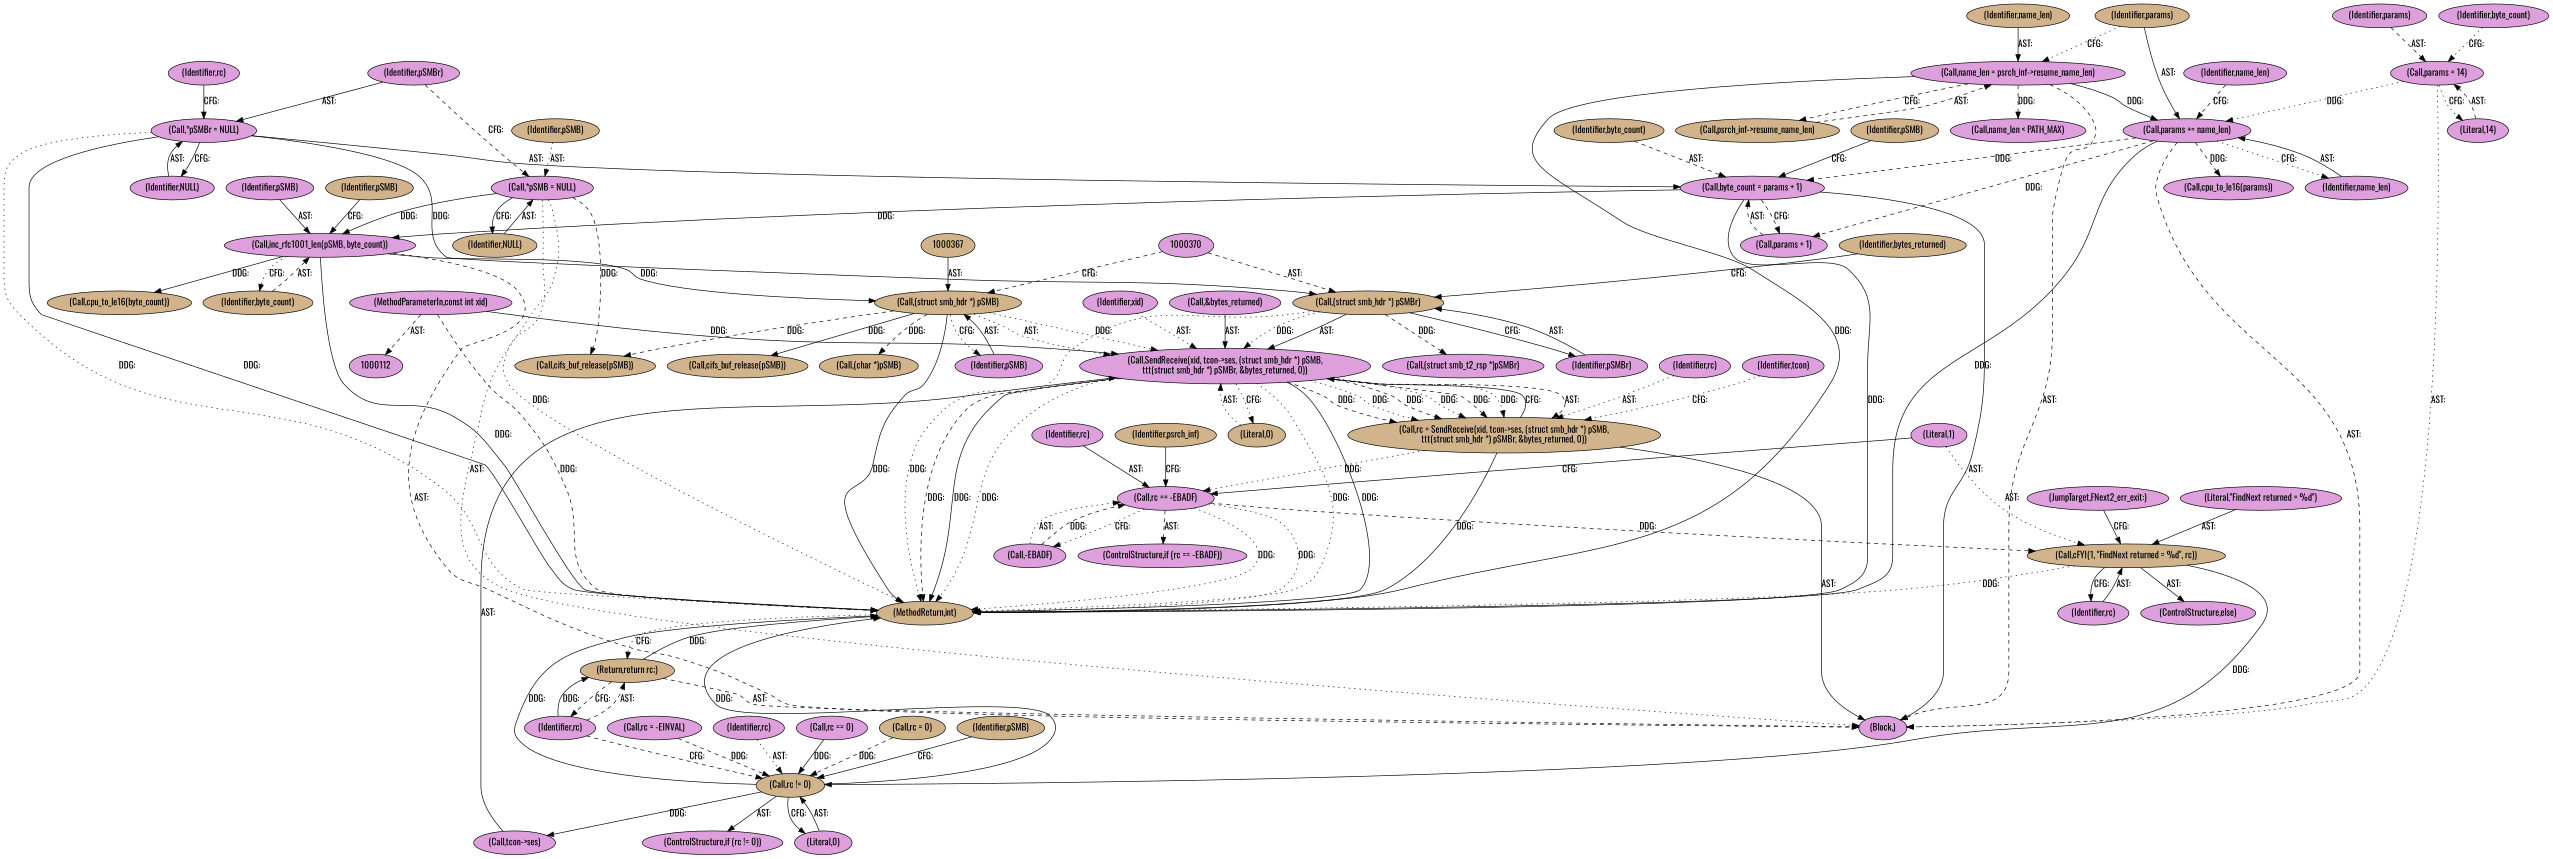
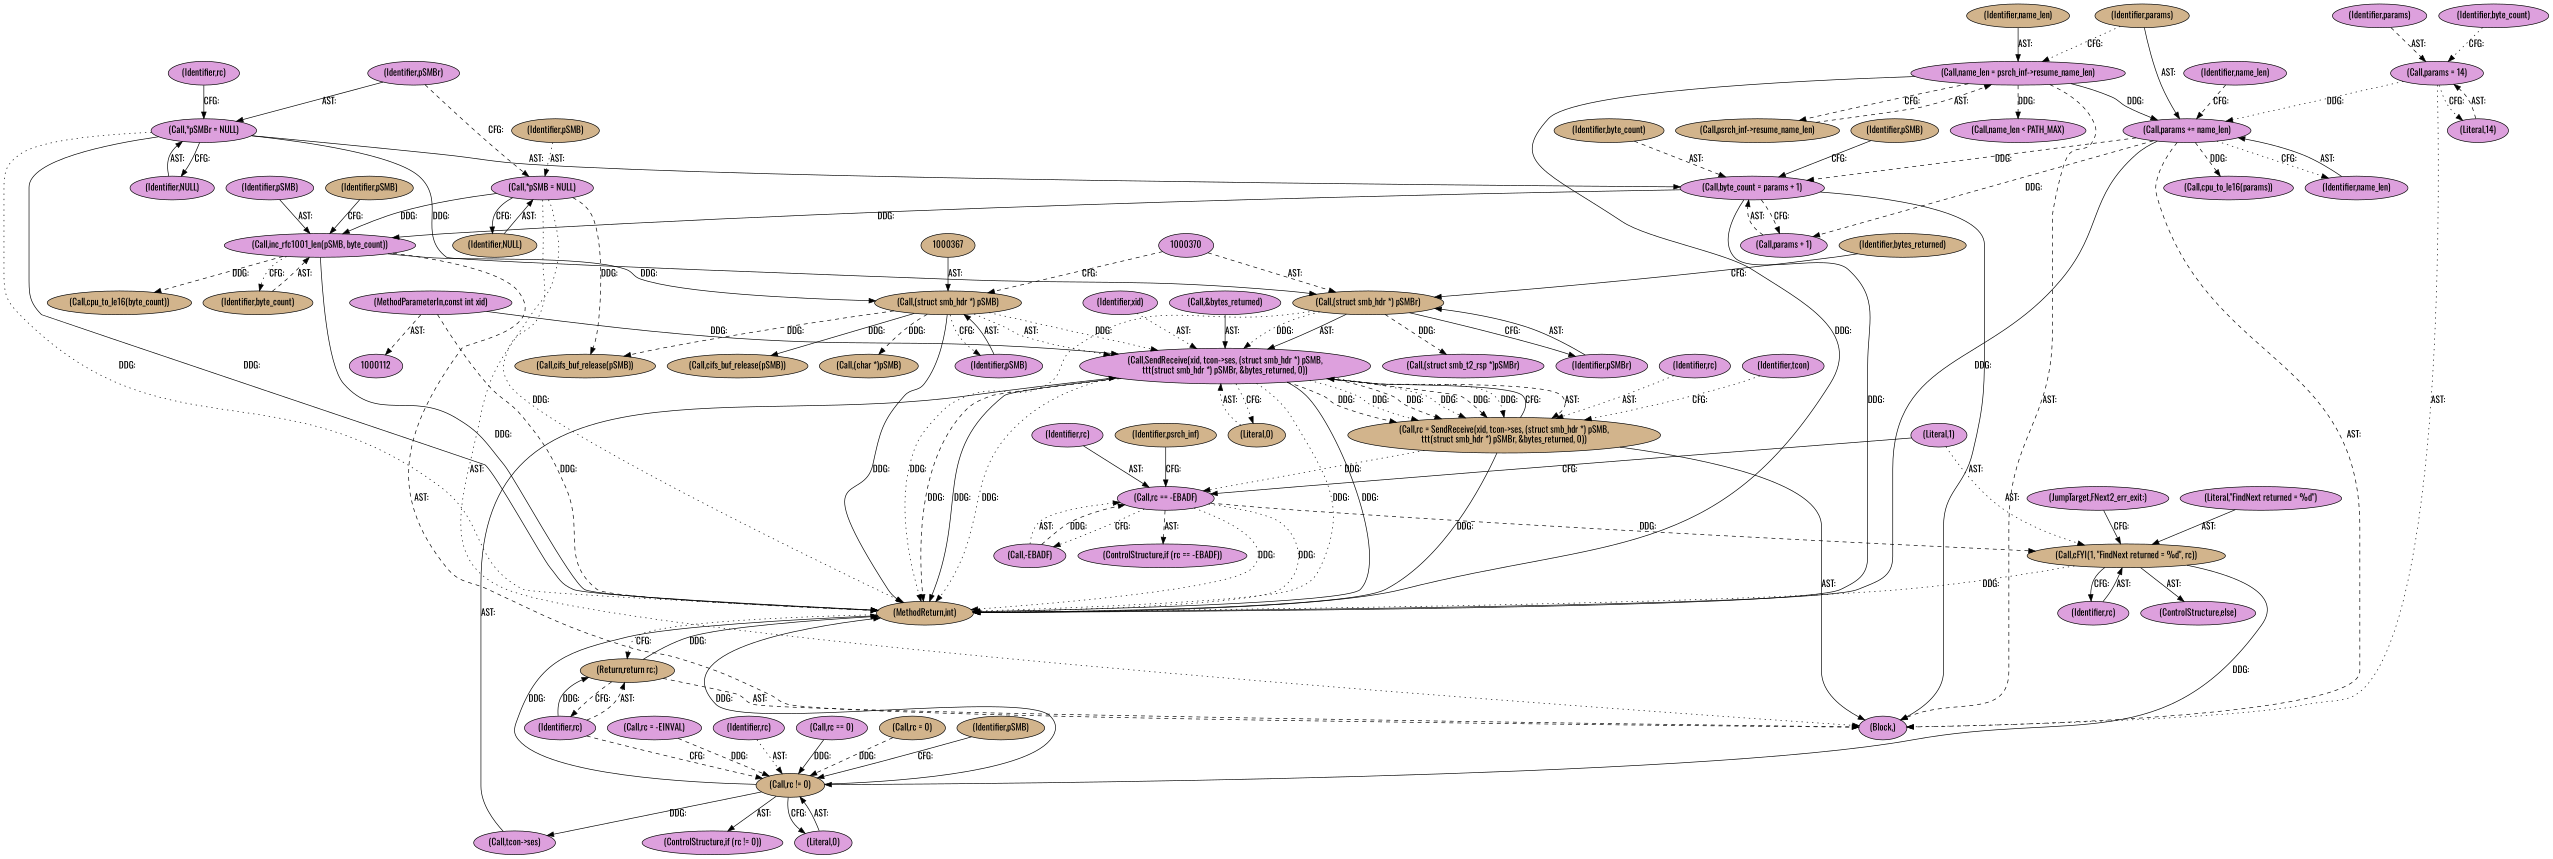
(222, 274) -> (222, 274)
